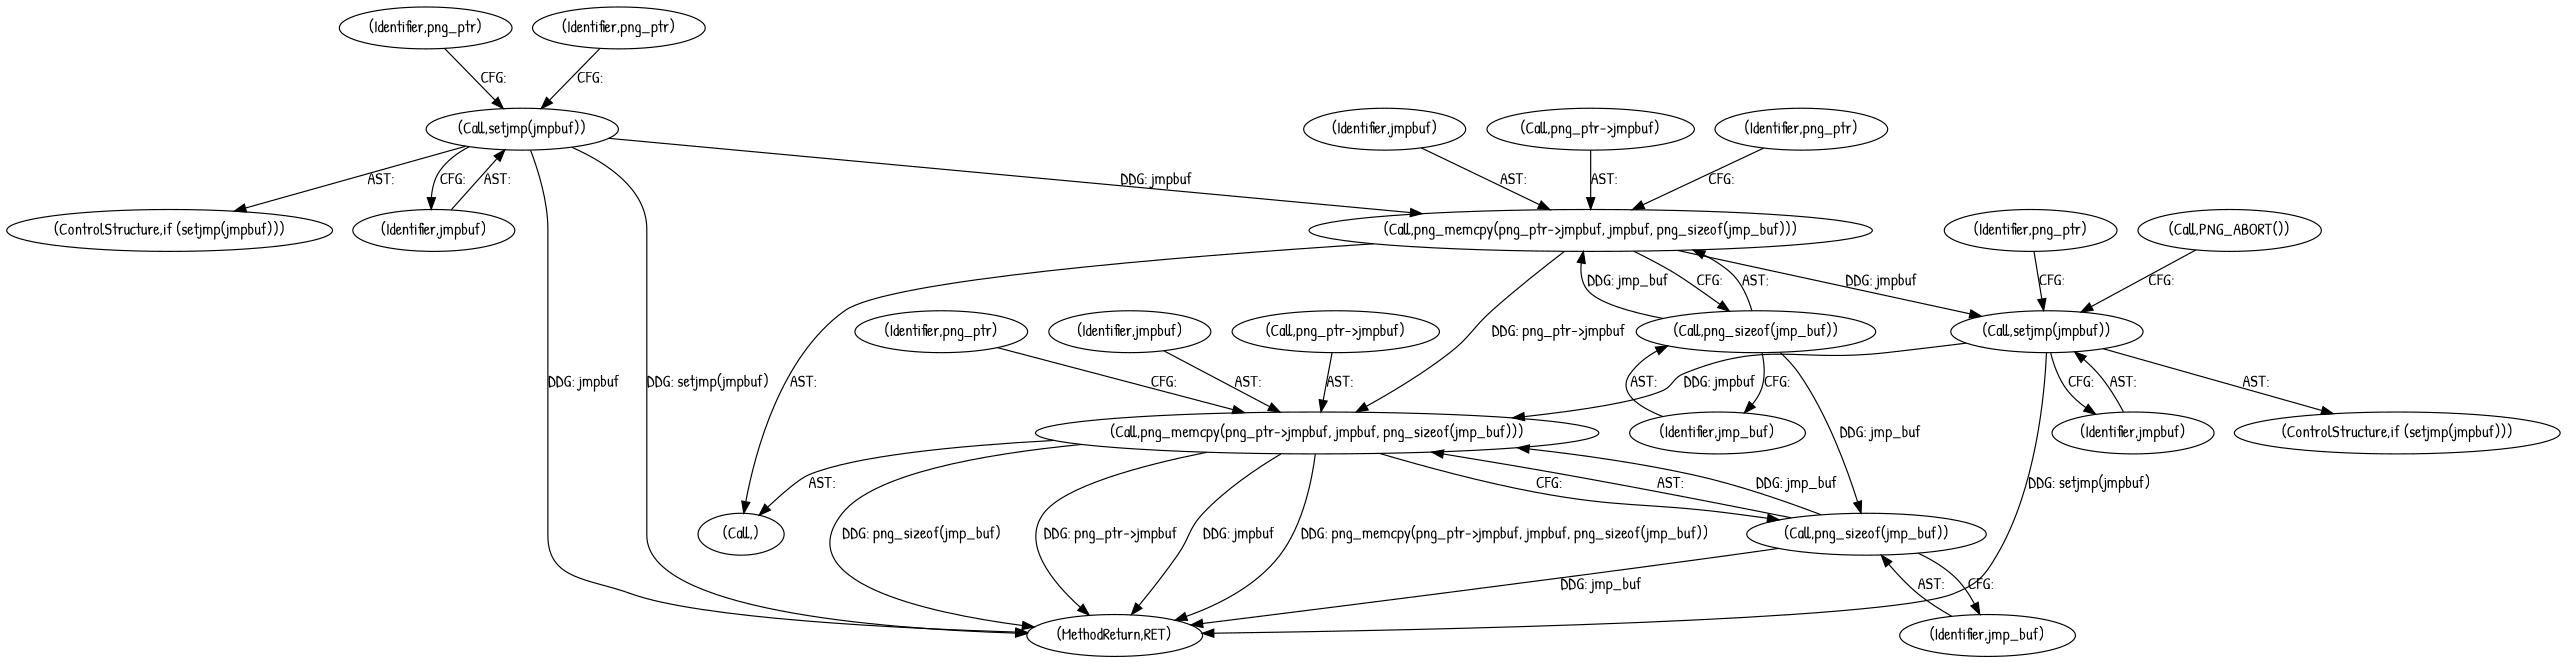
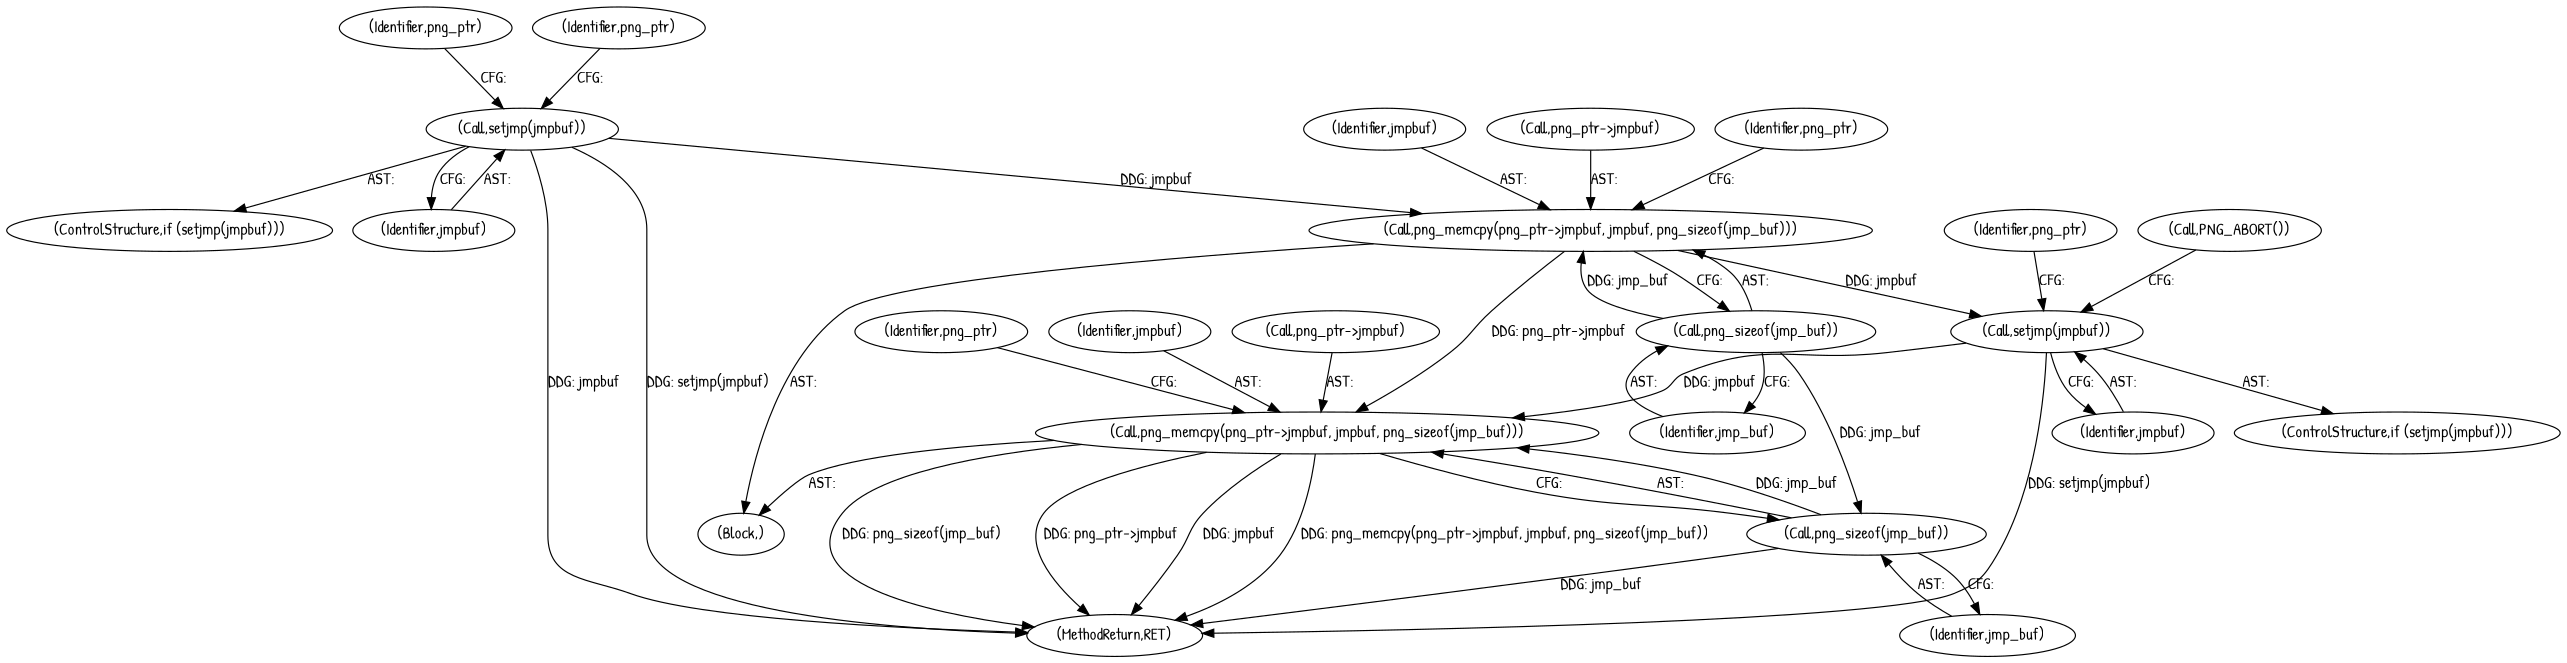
(741, 534) -> (741, 534)
